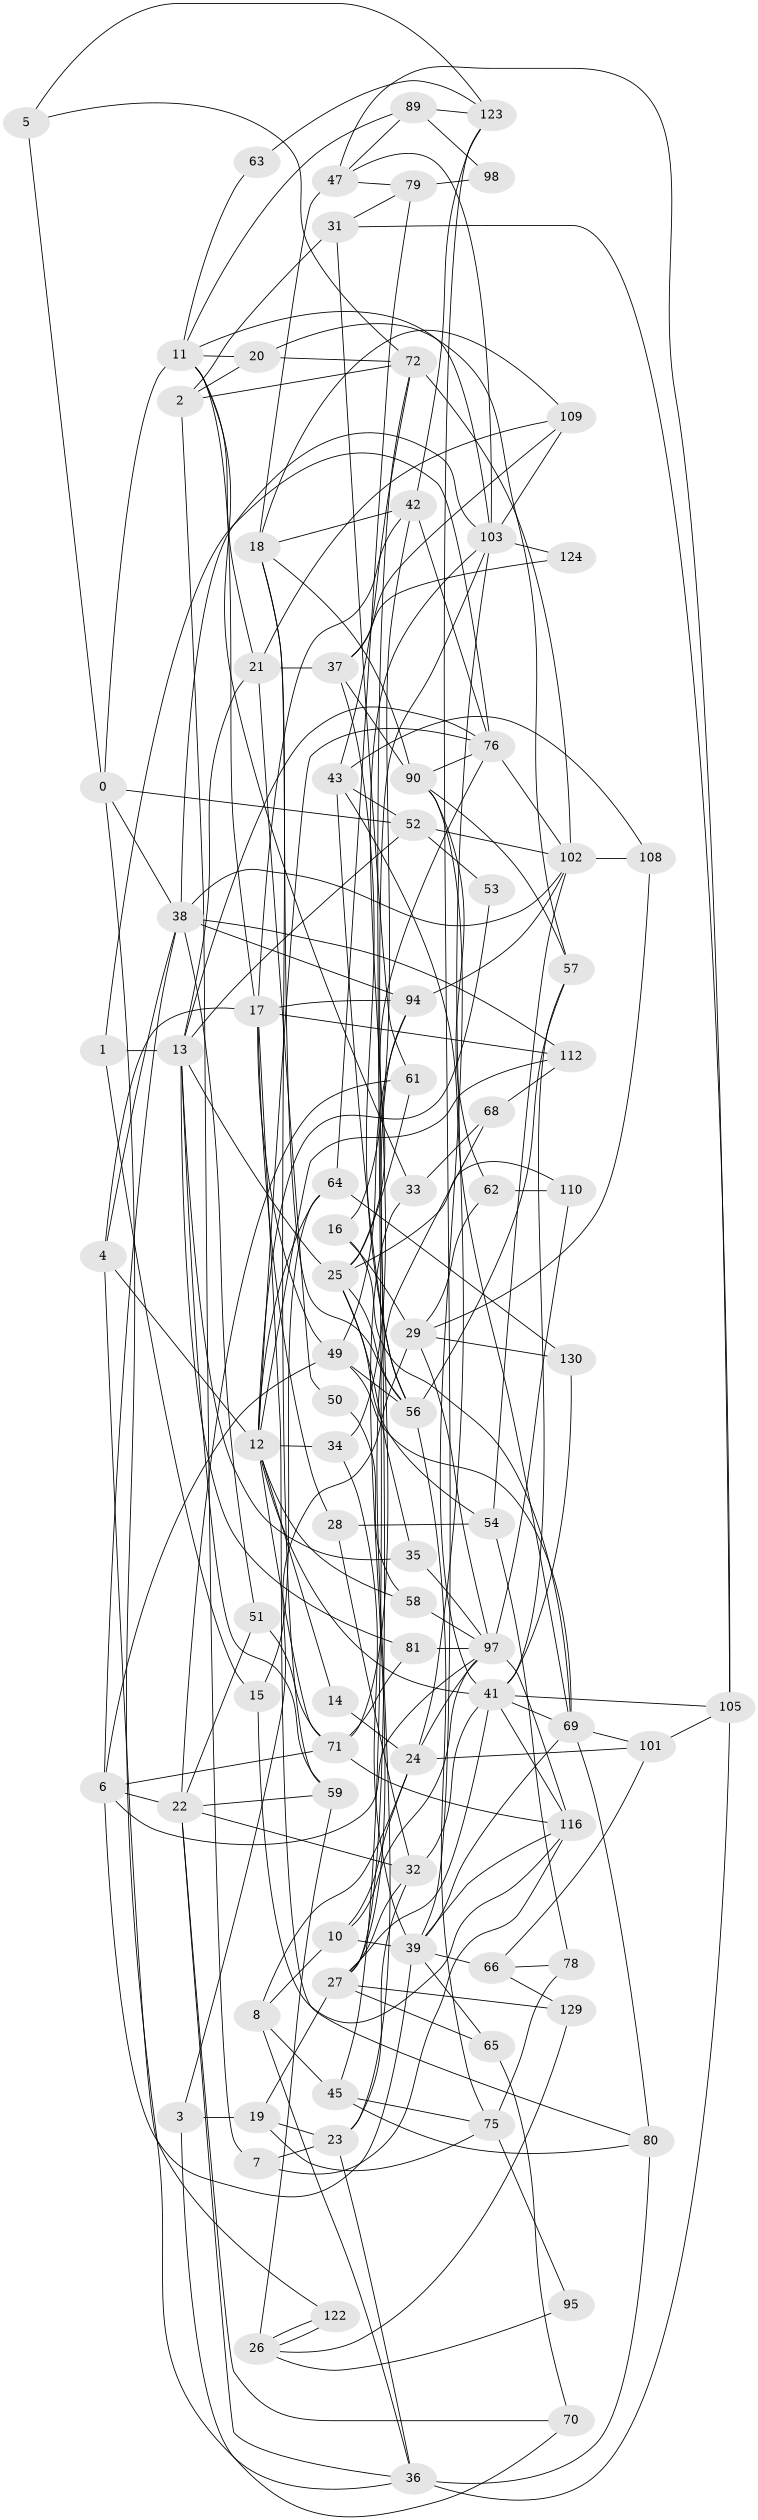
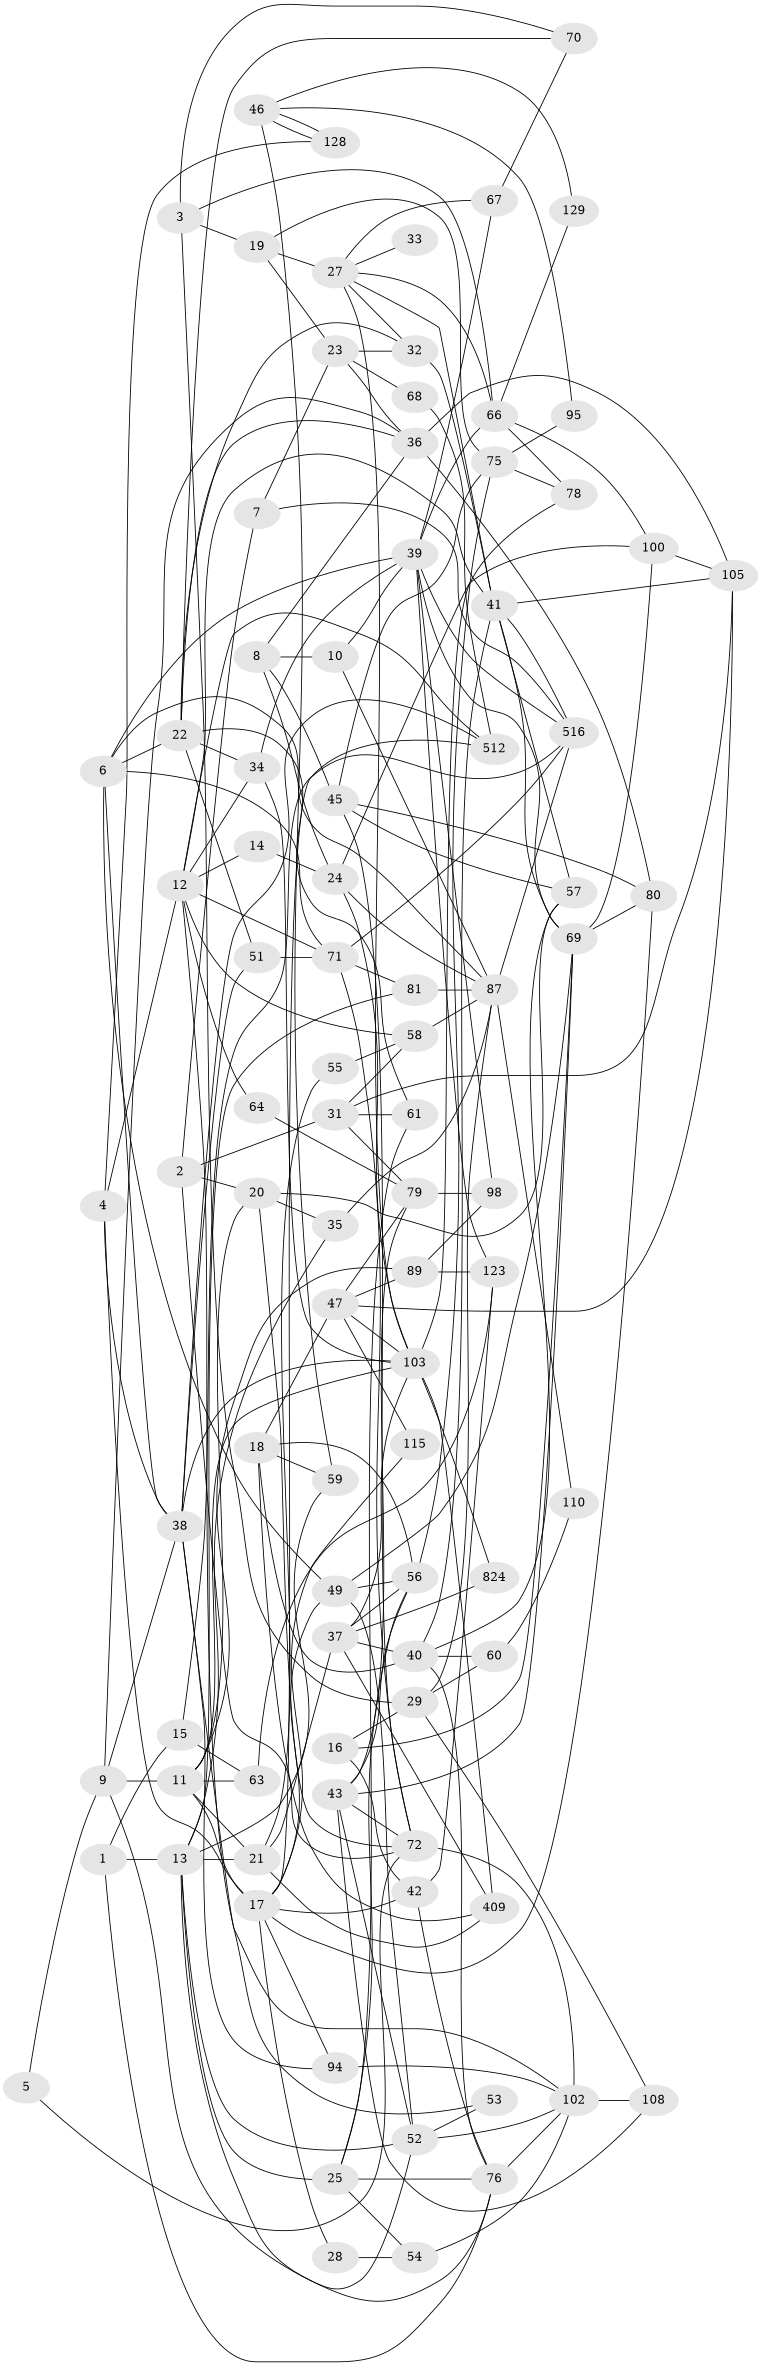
(256, 3) -> none
none -> (423, 187)
(571, 418) -> (495, 1908)
(335, 527) -> none
(571, 558) -> (495, 1578)
(414, 779) -> (415, 1656)
(257, 780) -> none
(103, 788) -> (103, 1781)
none -> (444, 798)
(291, 946) -> none
(571, 1057) -> (495, 749)
none -> (370, 1081)
(443, 1162) -> none
(472, 1166) -> none
(376, 1178) -> (386, 1835)
(526, 1179) -> (469, 865)
(492, 1191) -> (495, 1656)
(571, 1360) -> none
(386, 1377) -> (379, 1401)
(289, 1400) -> (219, 1758)
(335, 1401) -> (335, 1069)
none -> (415, 1444)
(394, 1478) -> (296, 1210)
none -> (383, 1496)
none -> (381, 1503)
(492, 1649) -> (495, 990)
(367, 1675) -> none
(533, 1744) -> (448, 908)
(651, 1747) -> (654, 548)
(255, 1801) -> (215, 750)
(571, 1825) -> (574, 733)
(381, 1851) -> none
(462, 1998) -> (450, 310)
(492, 2047) -> (495, 201)
(335, 2316) -> (335, 143)
(257, 2349) -> (257, 110)
